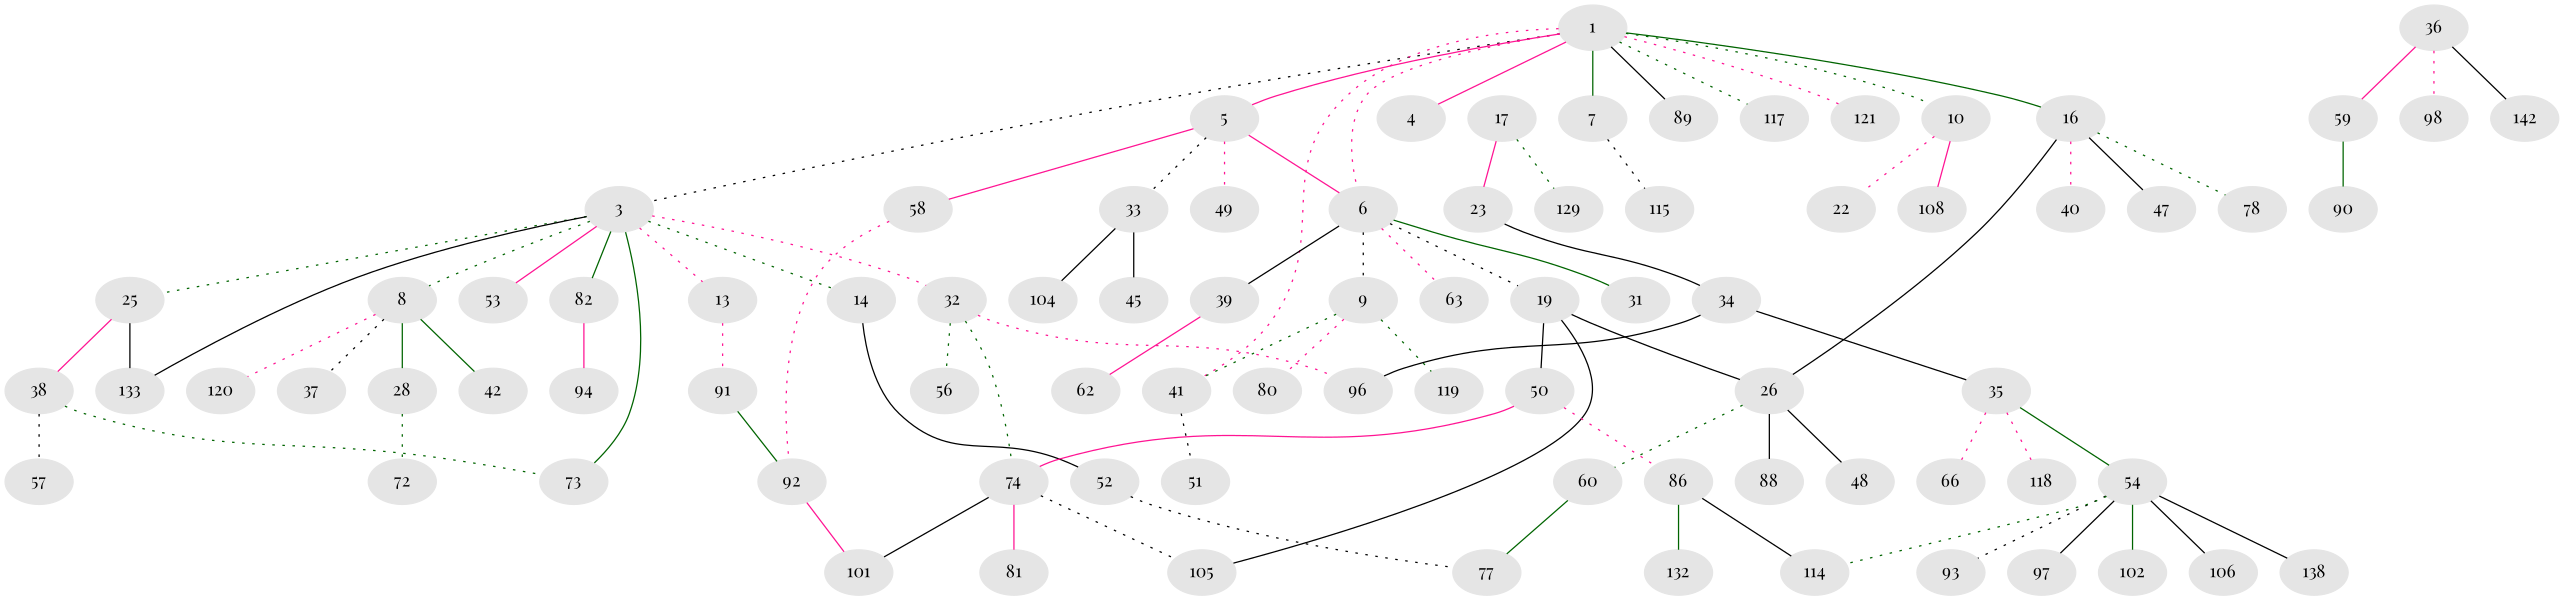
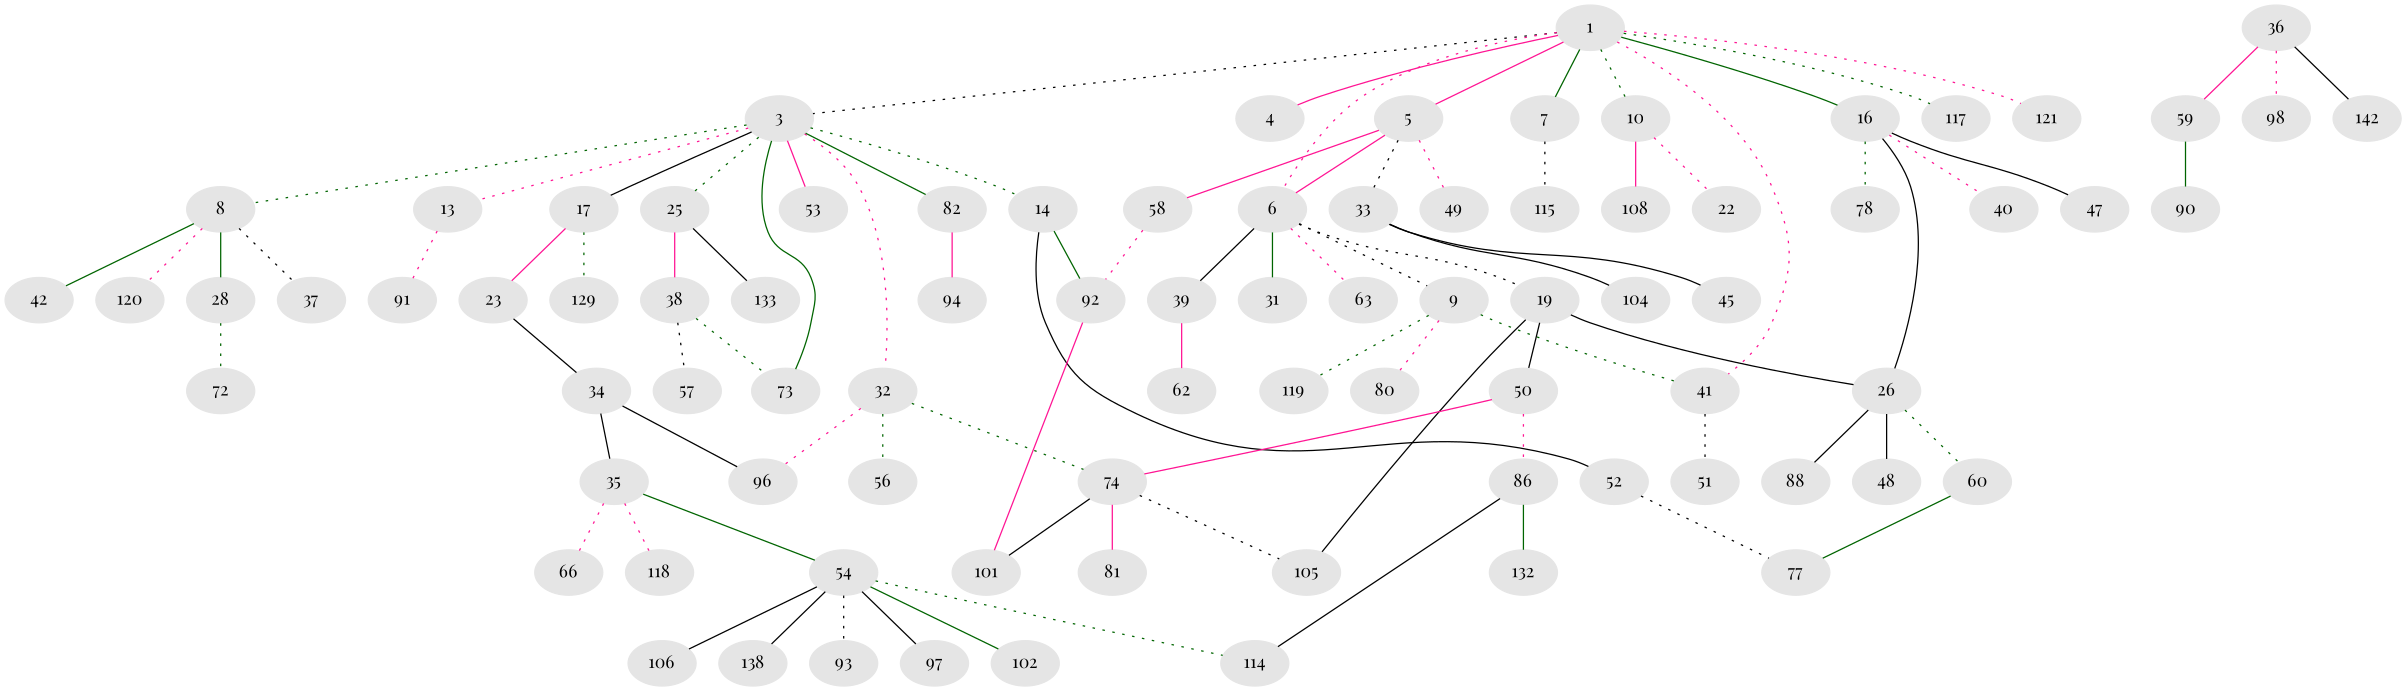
(1684, 119) -> none
(363, 275) -> (681, 163)
(757, 436) -> (1067, 255)
